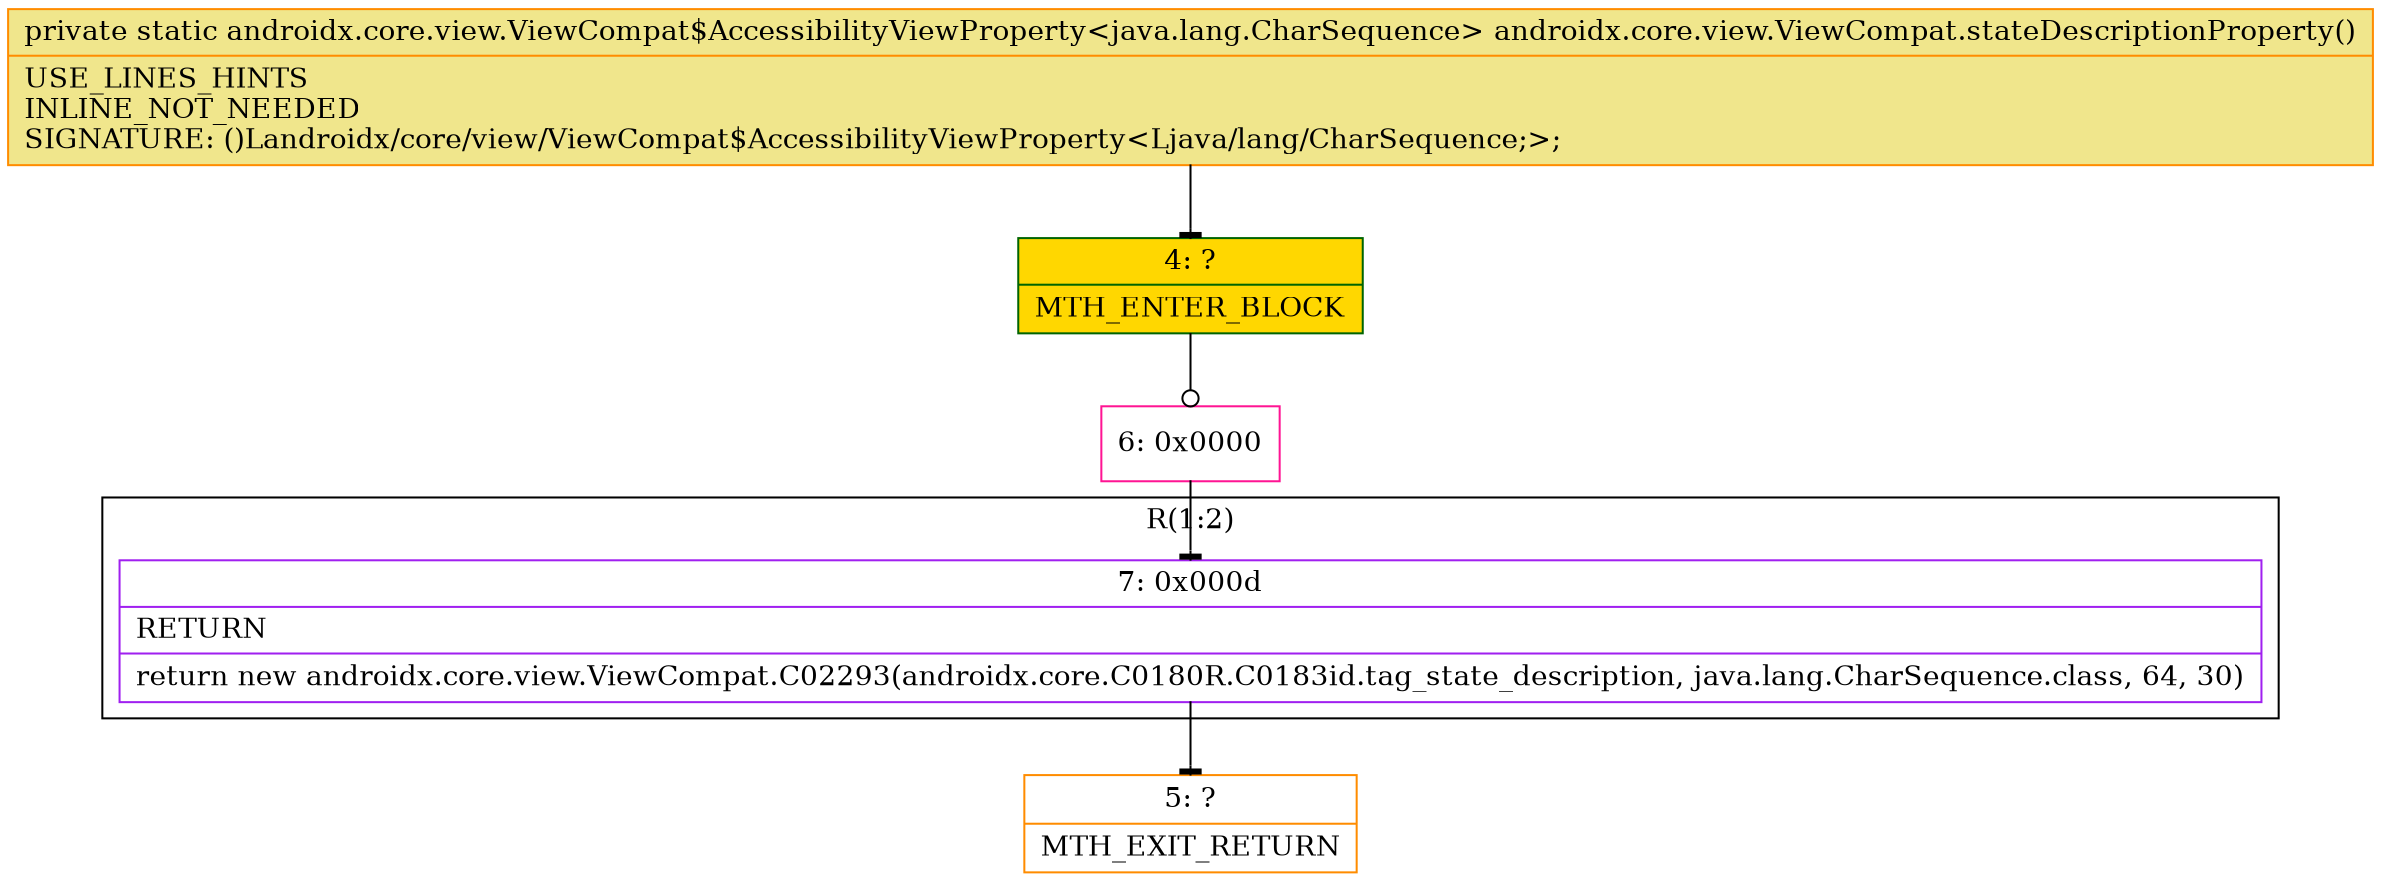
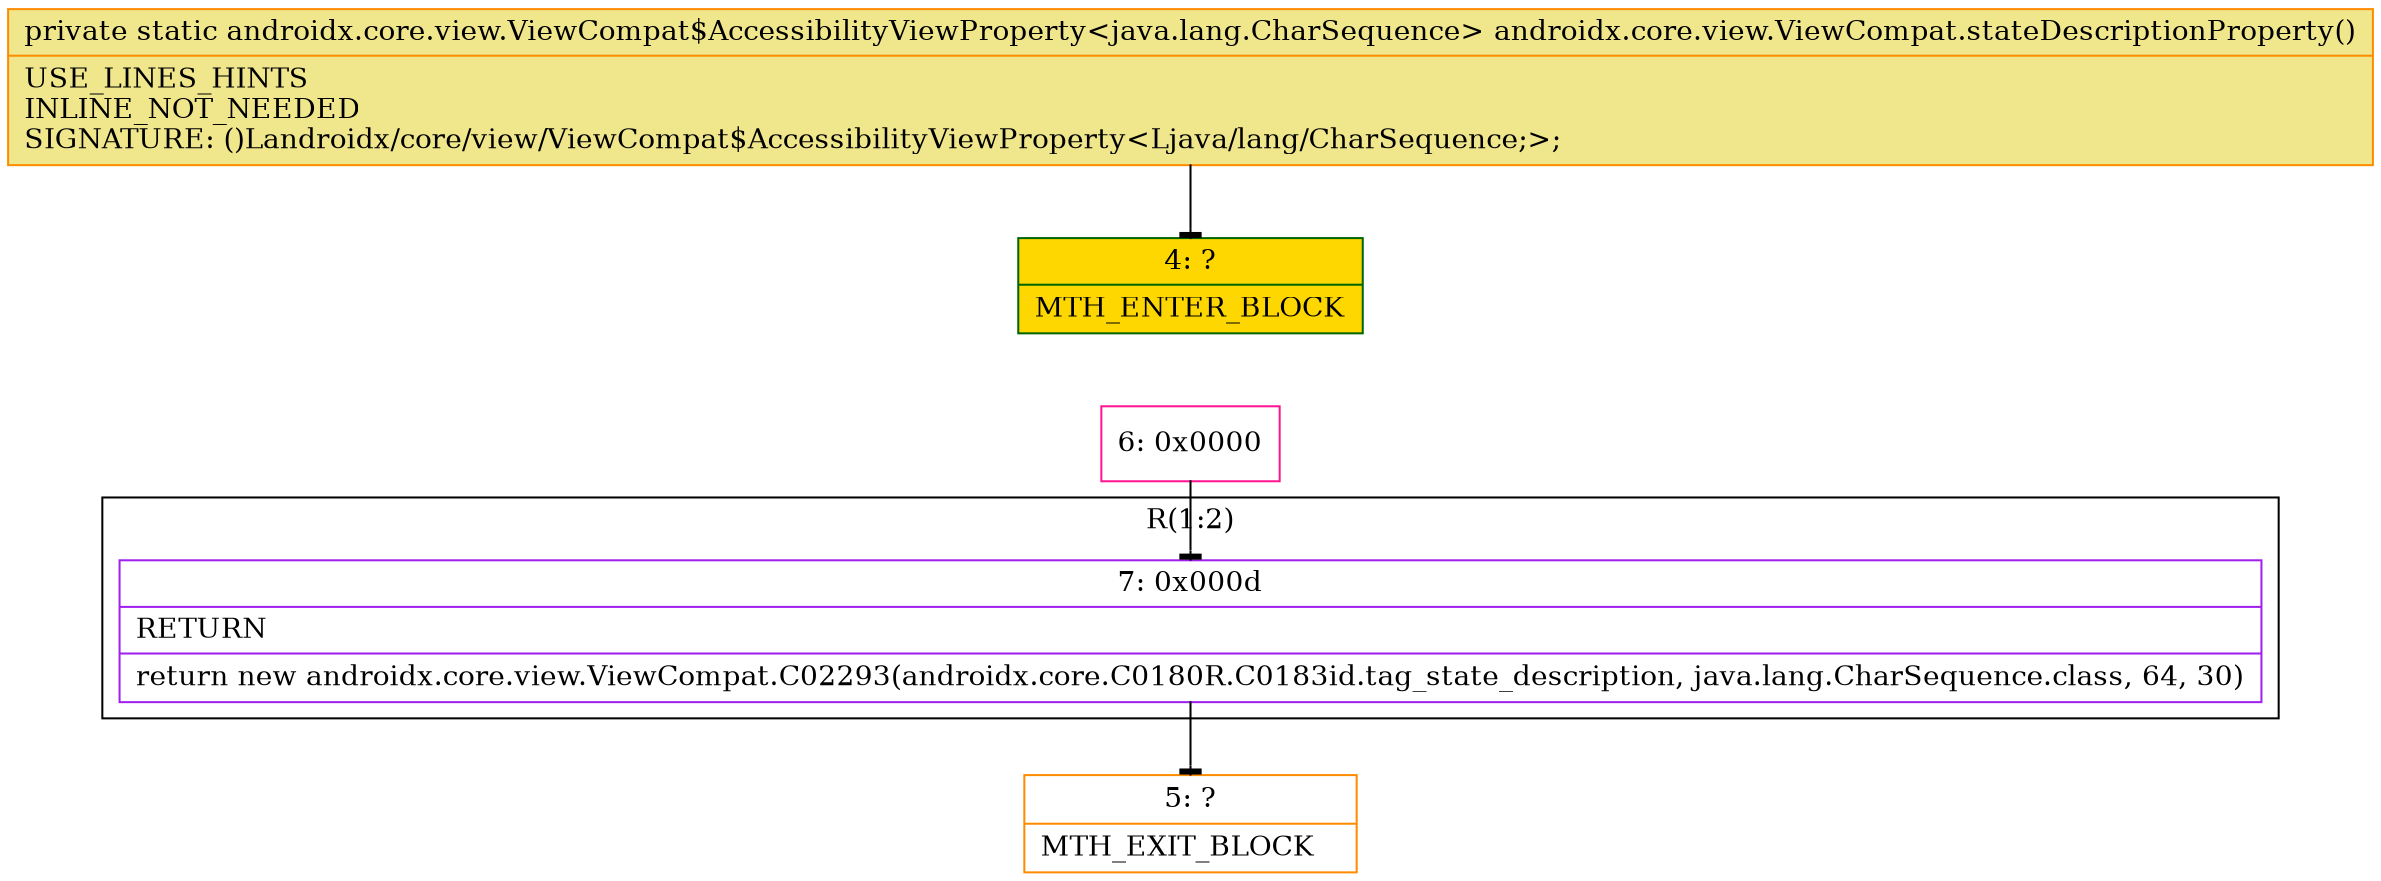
(1191, 362) -> none
(1191, 847) -> (1178, 847)
